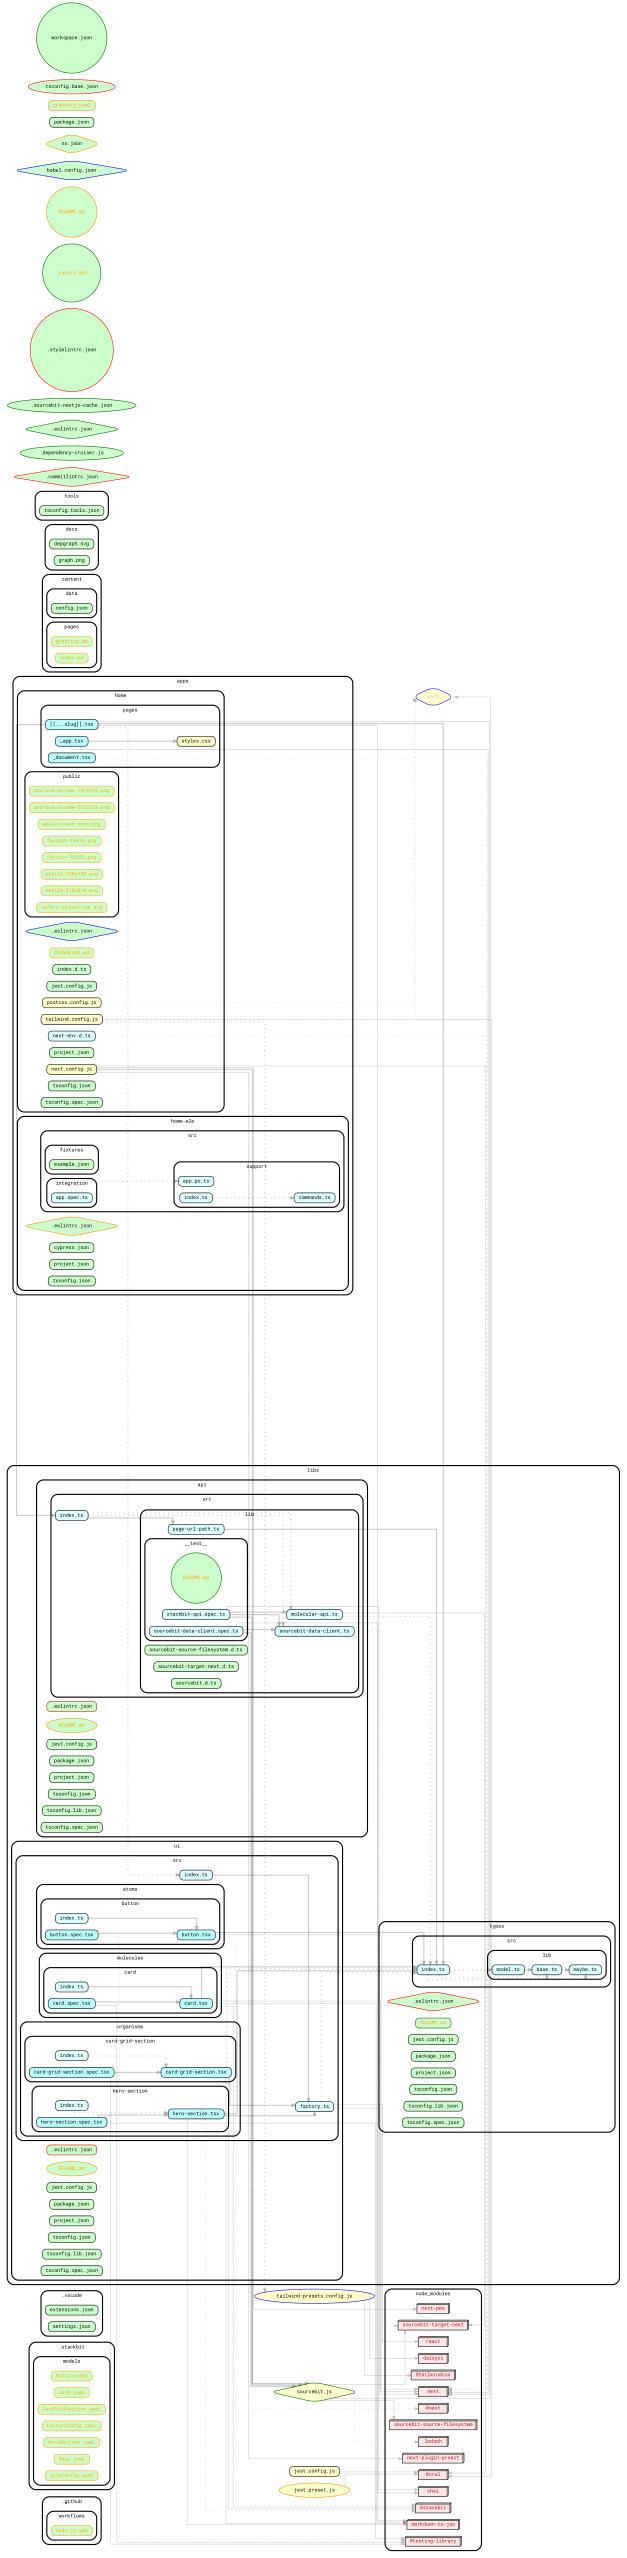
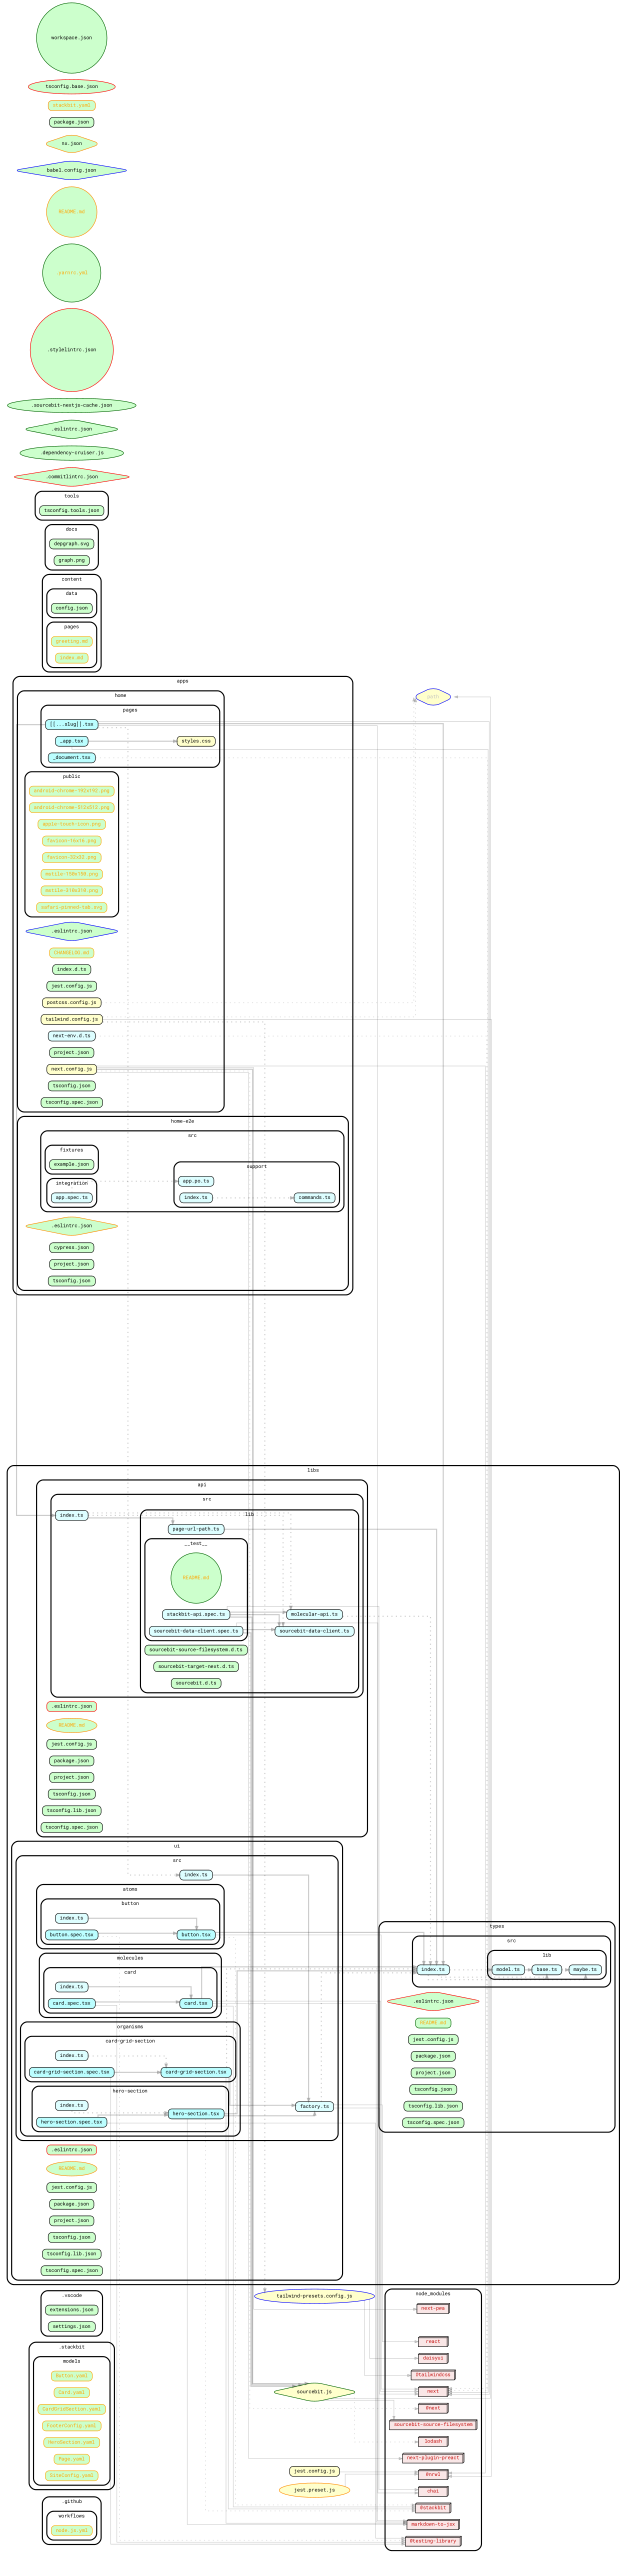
(433, 2325) -> none
